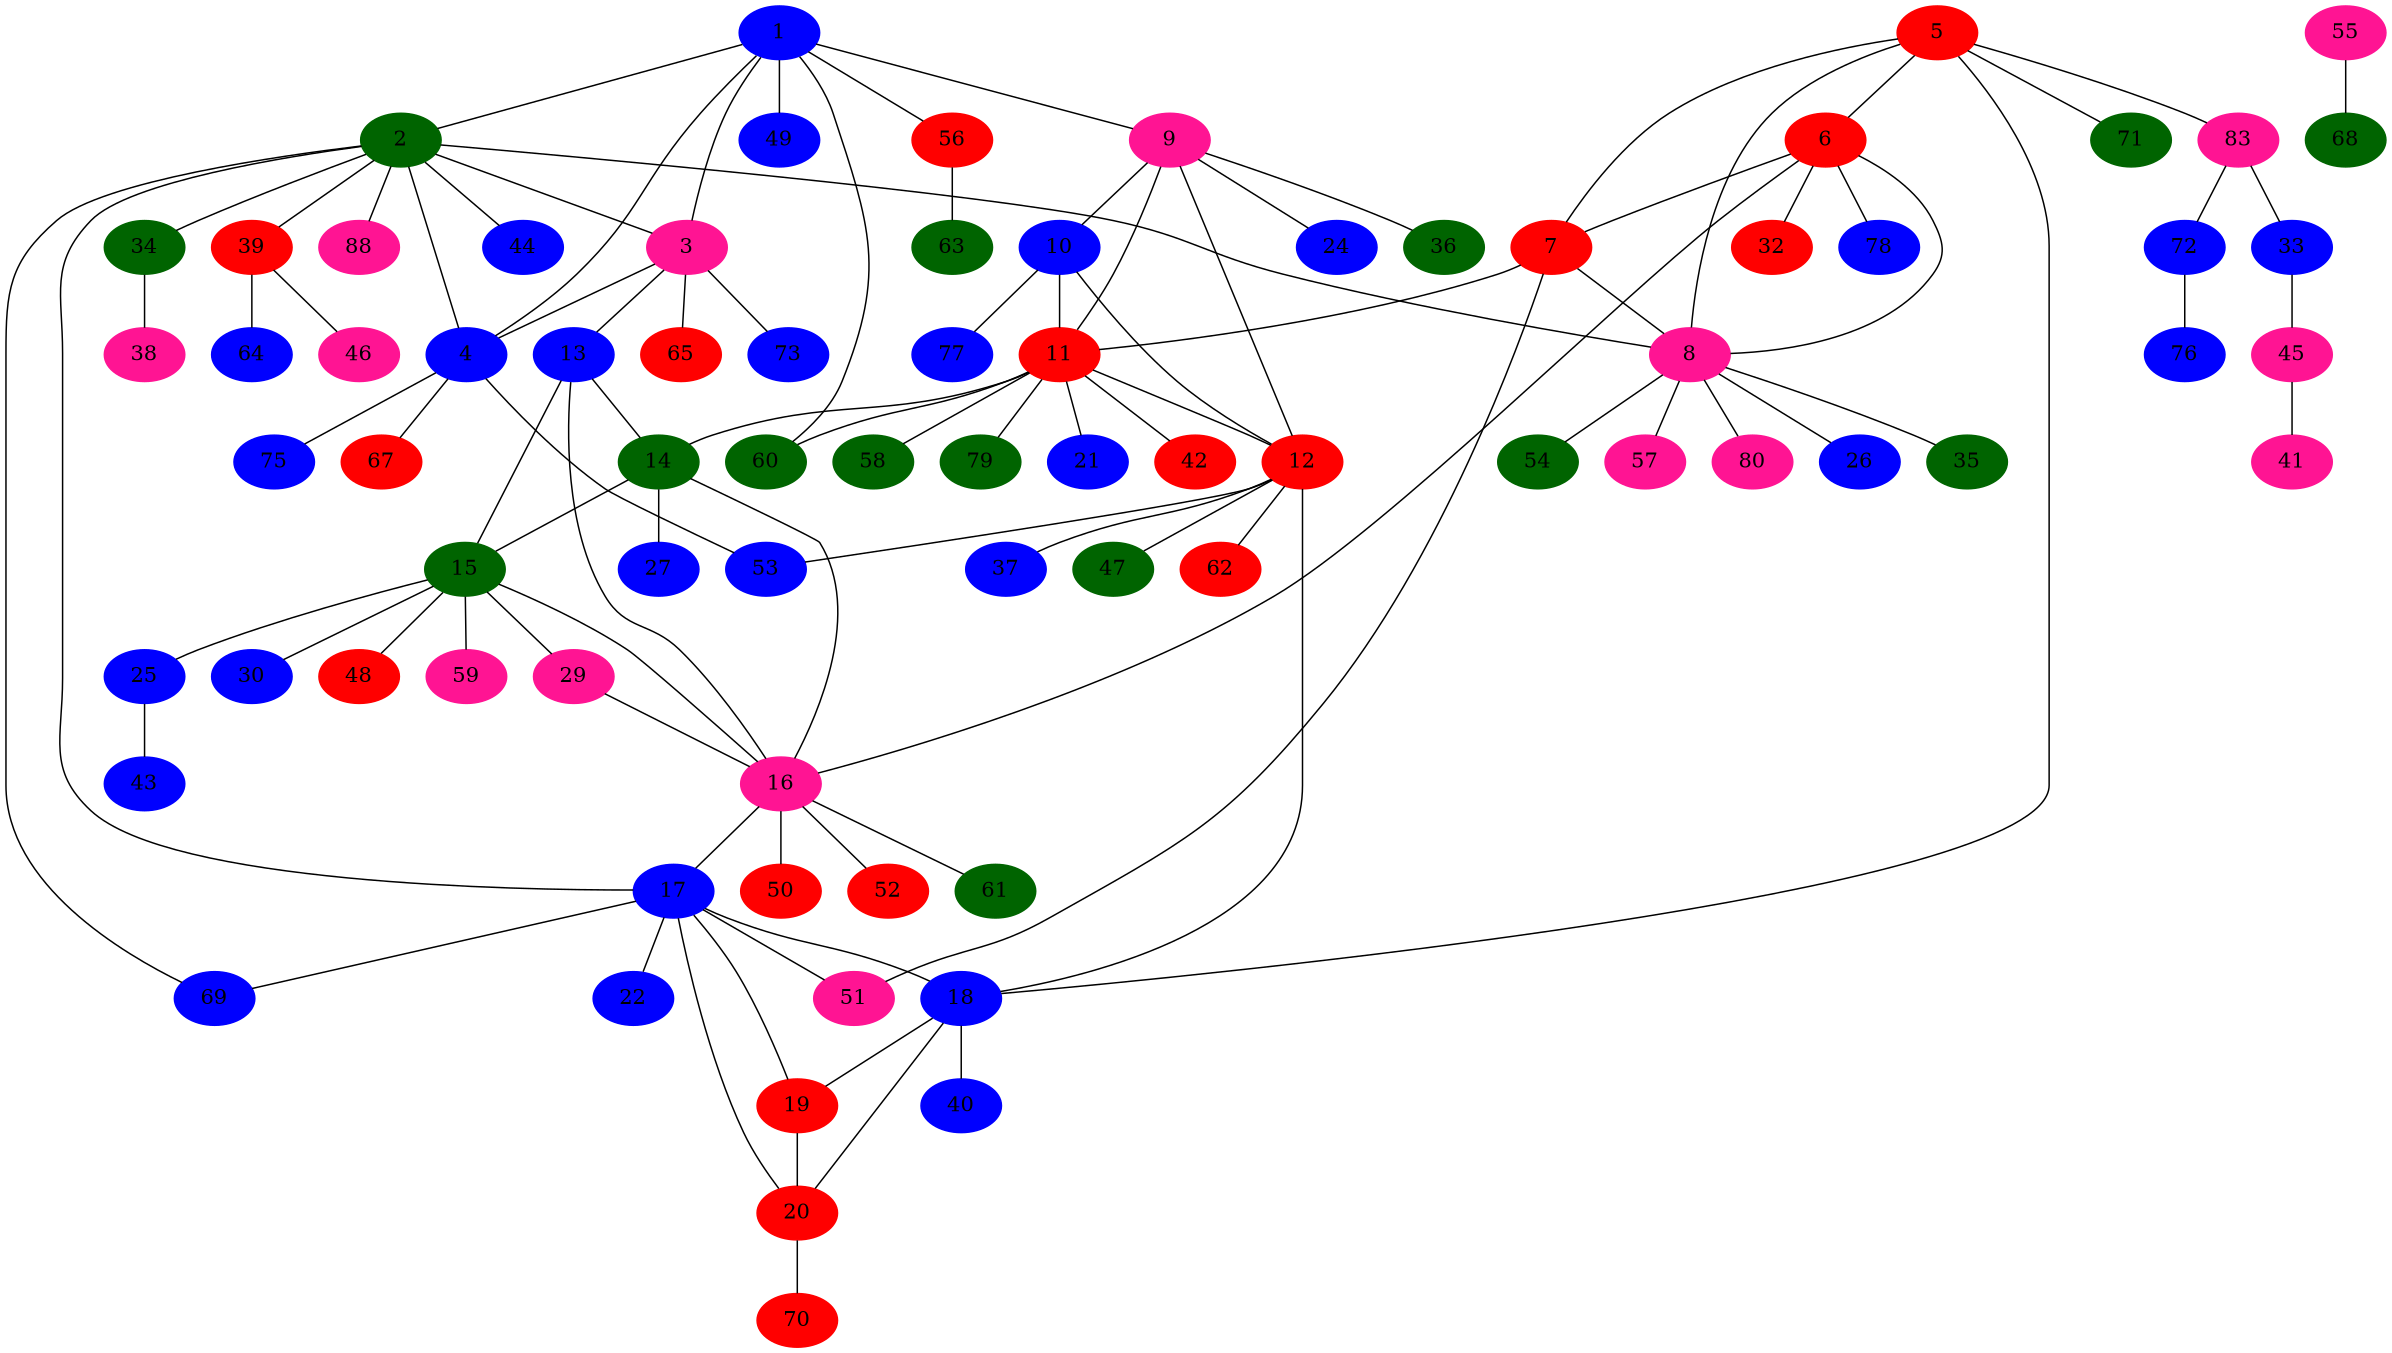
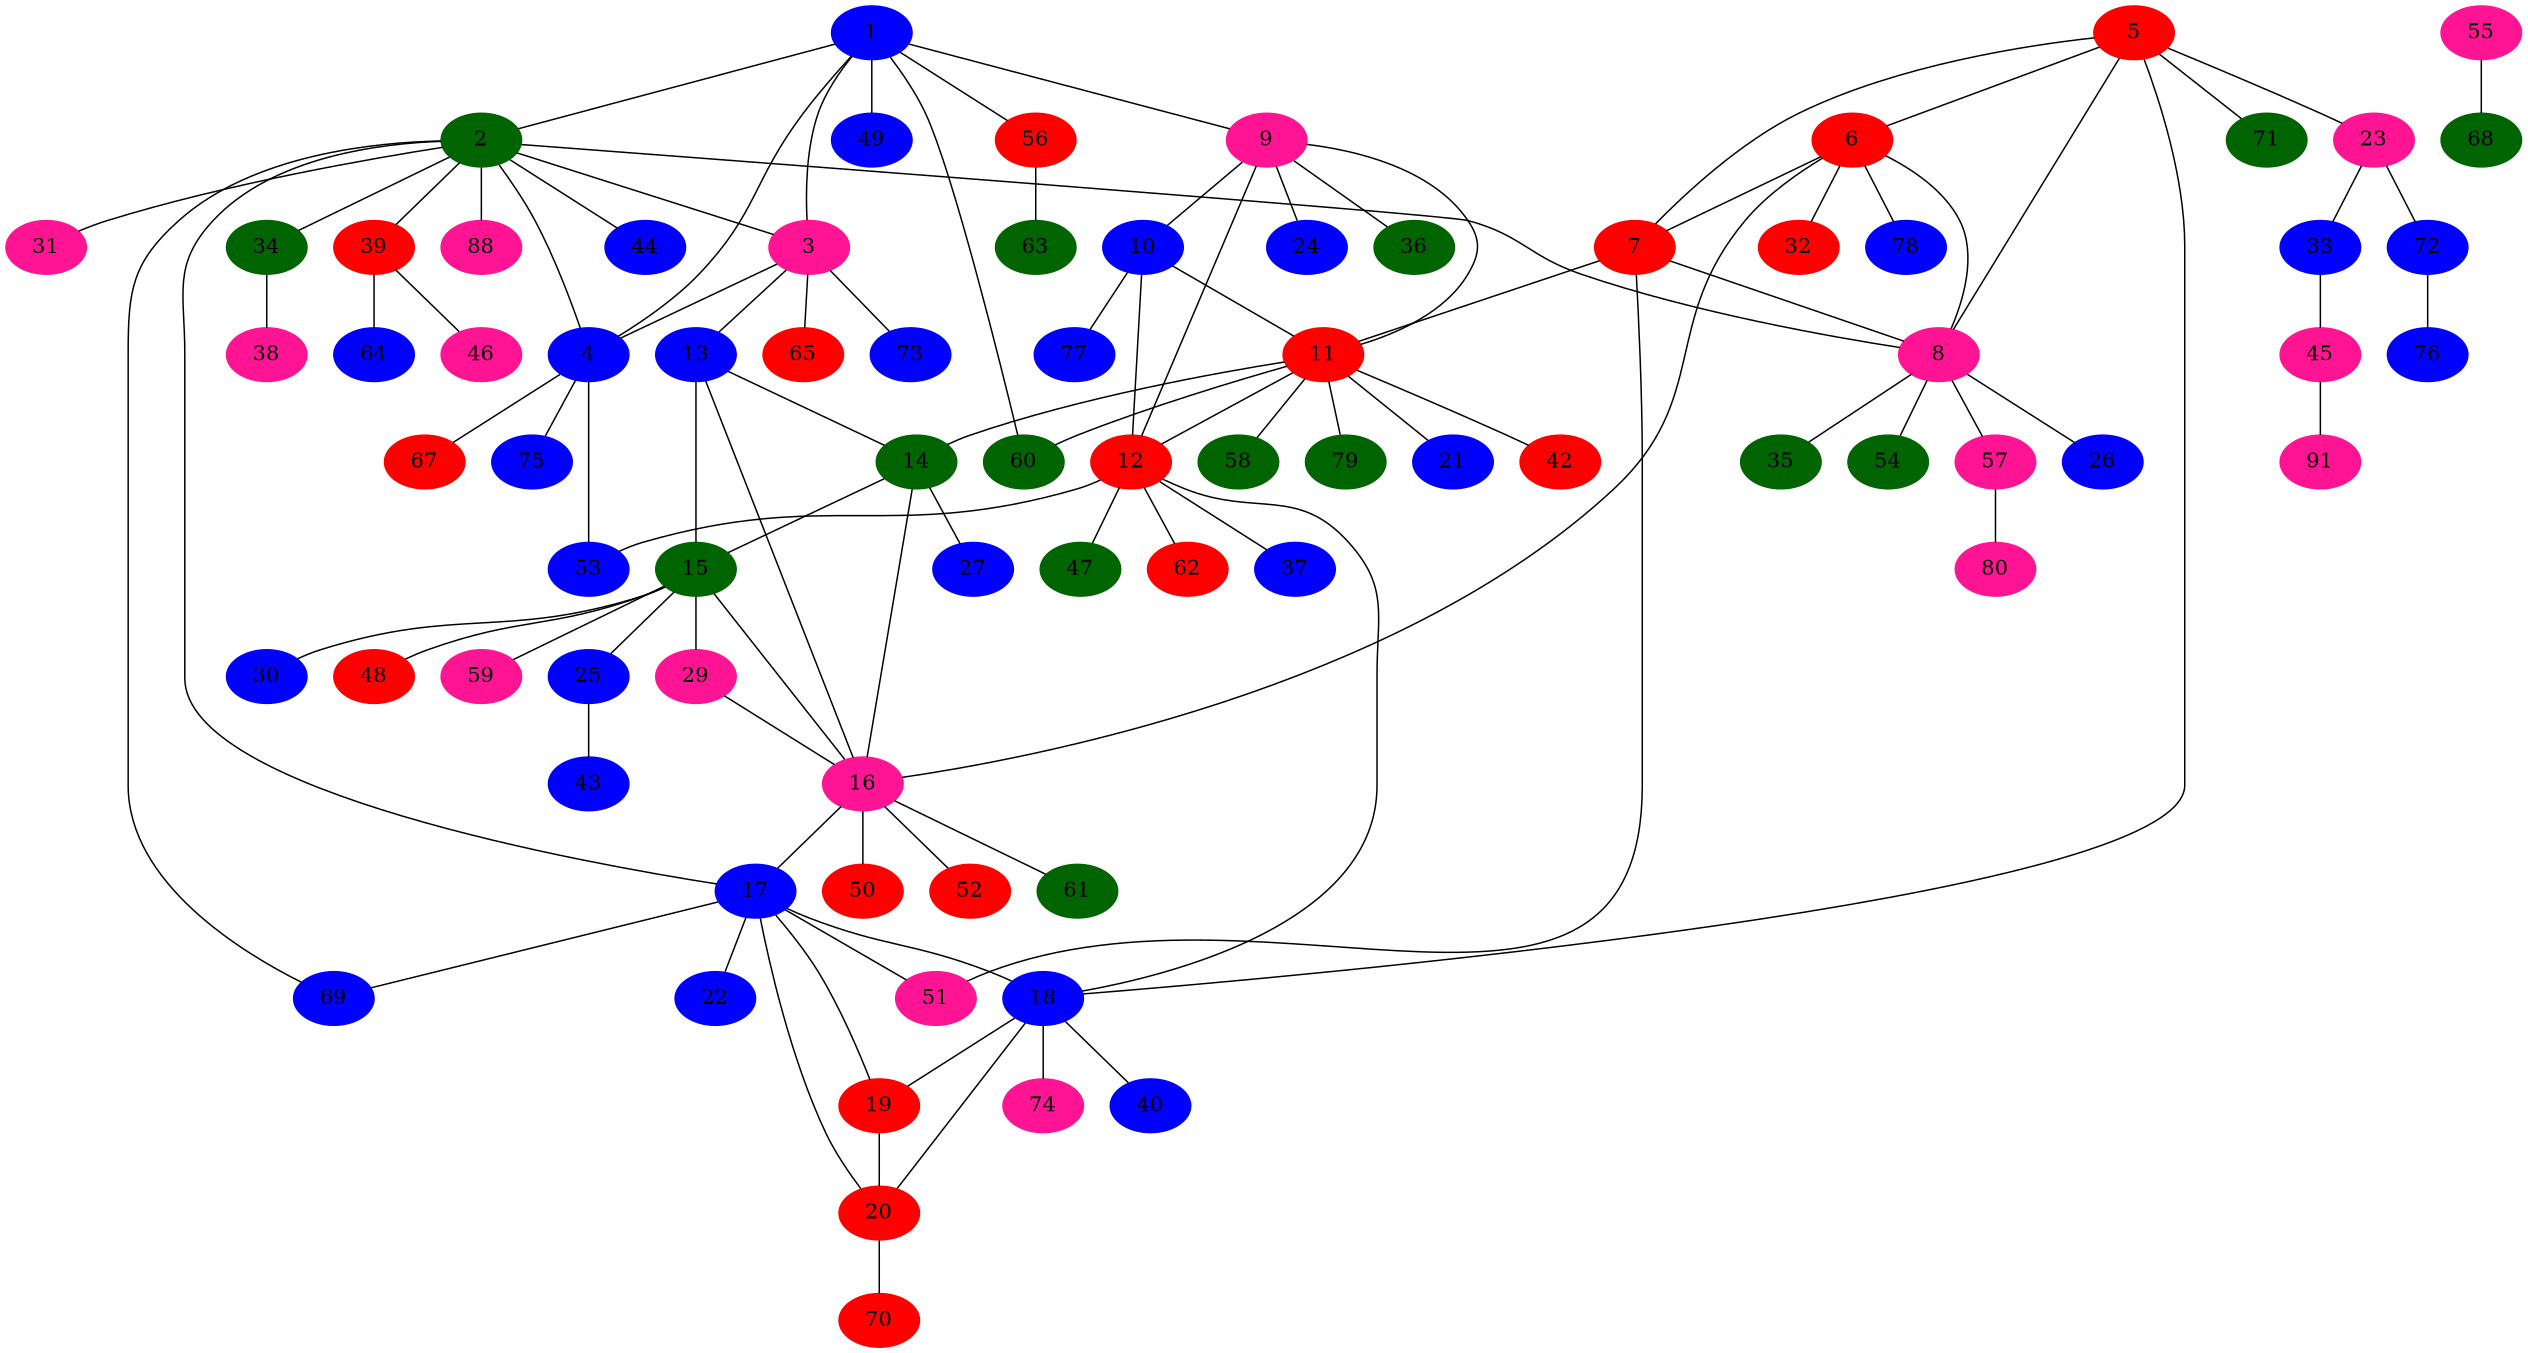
(2238, 140) -> (2374, 140)
none -> (46, 247)
(1721, 408) -> (1995, 516)
(2292, 462) -> (2320, 462)
none -> (1043, 1106)
